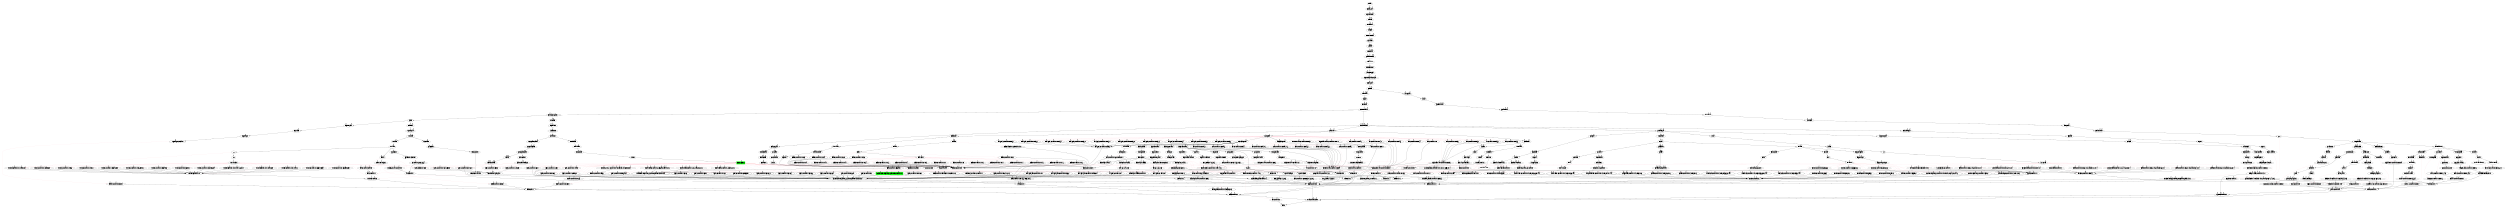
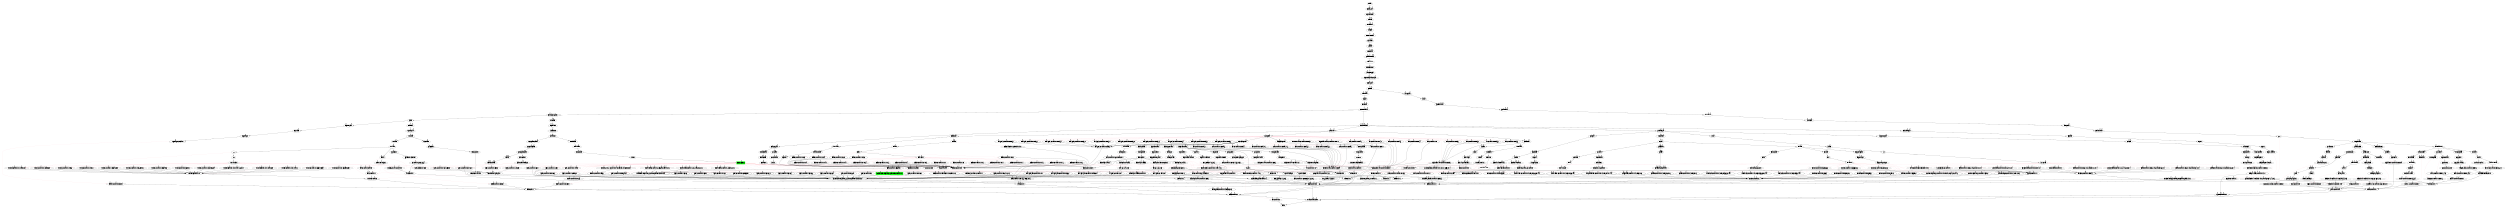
(2479, 163) -> (2479, 163)
